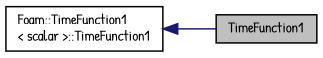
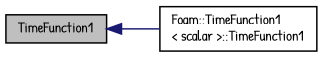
(197, 29) -> (141, 29)
